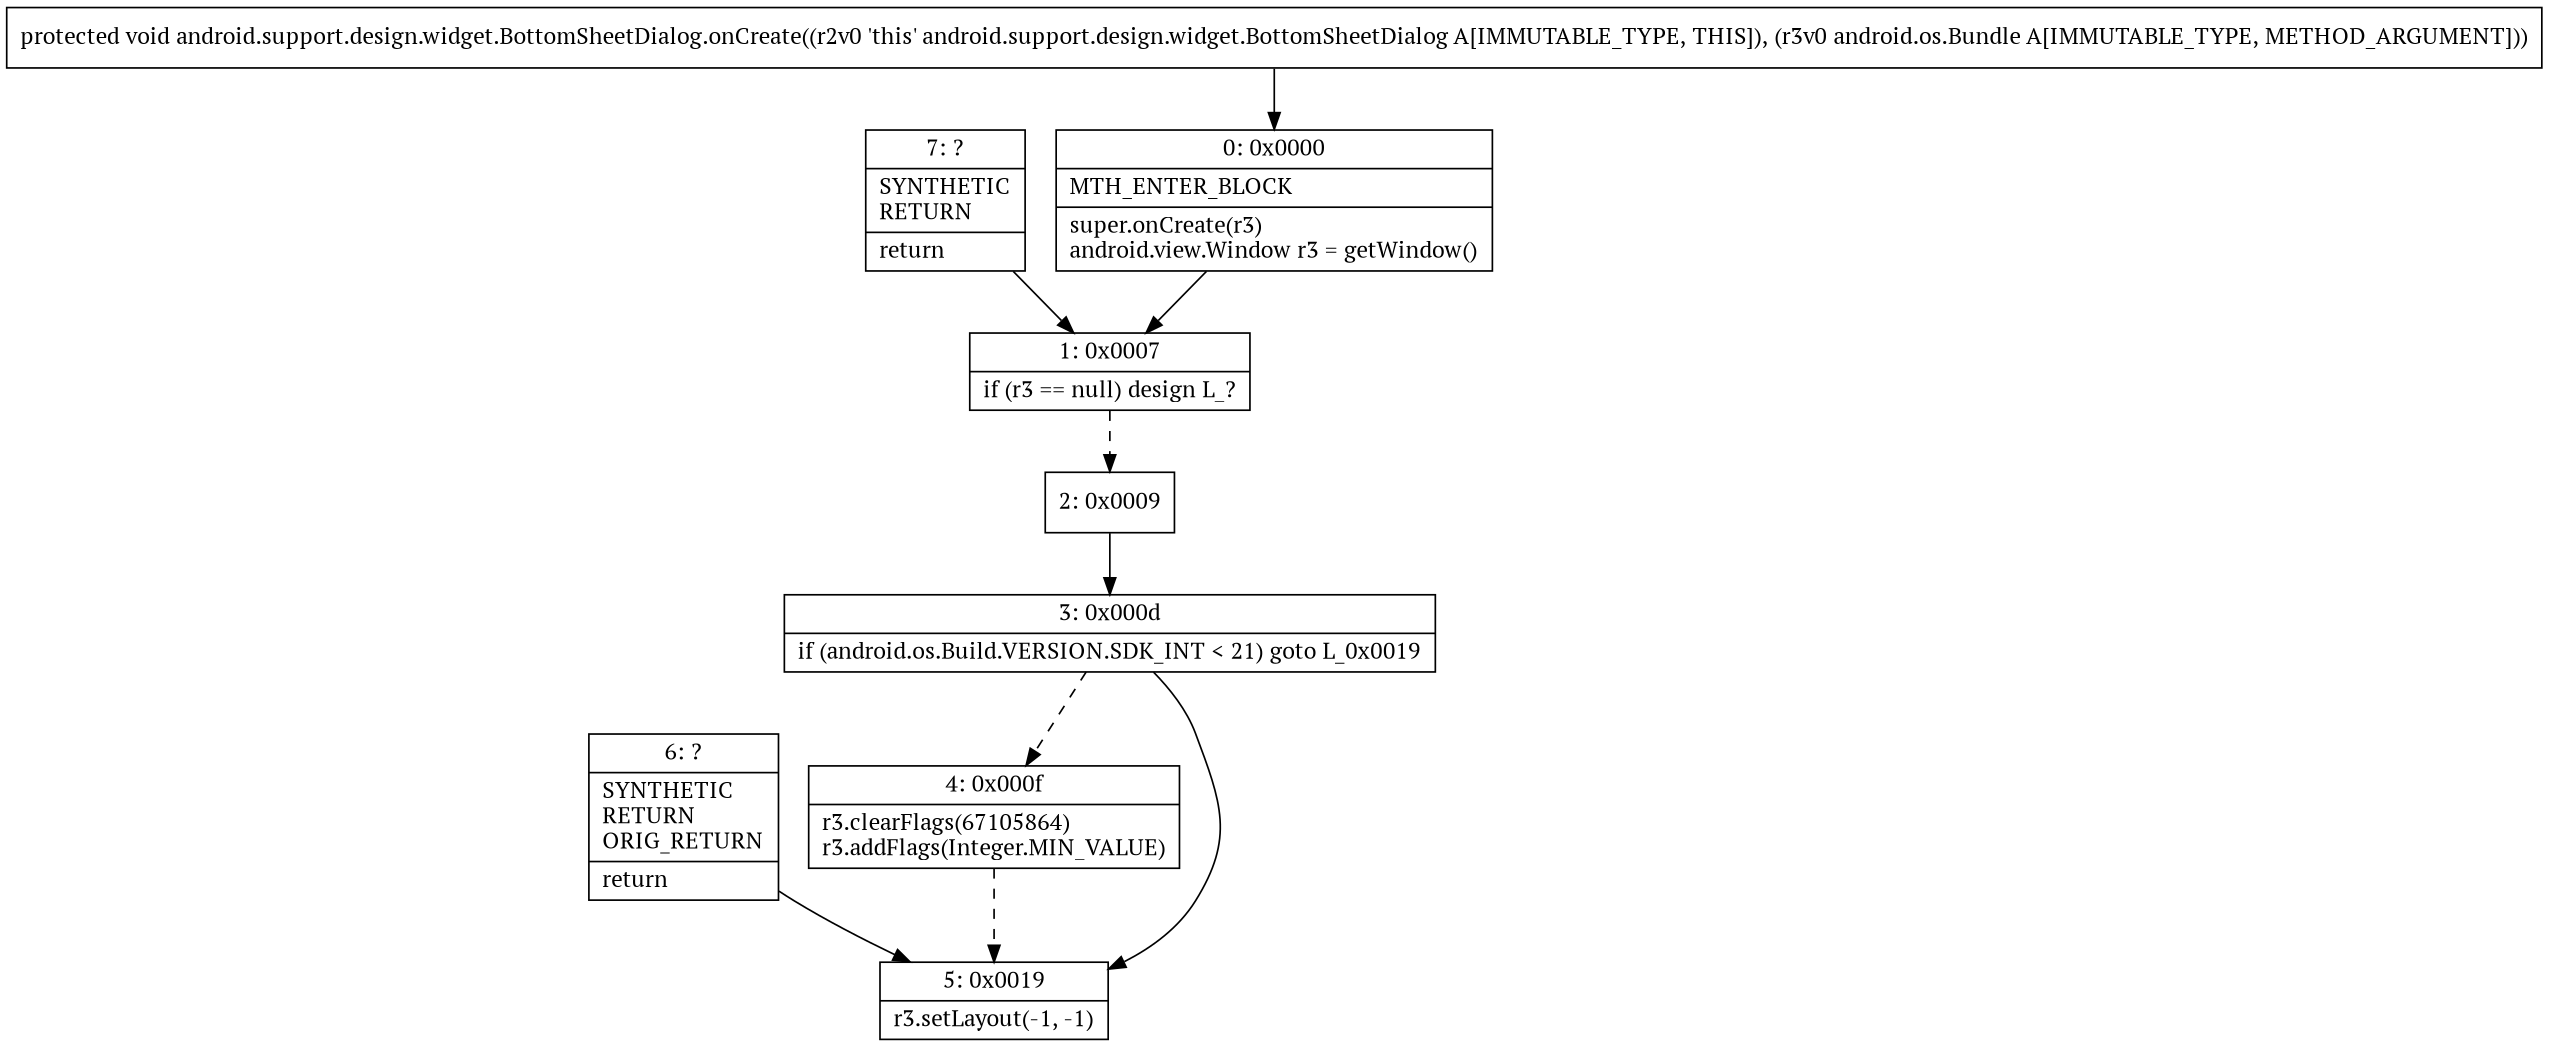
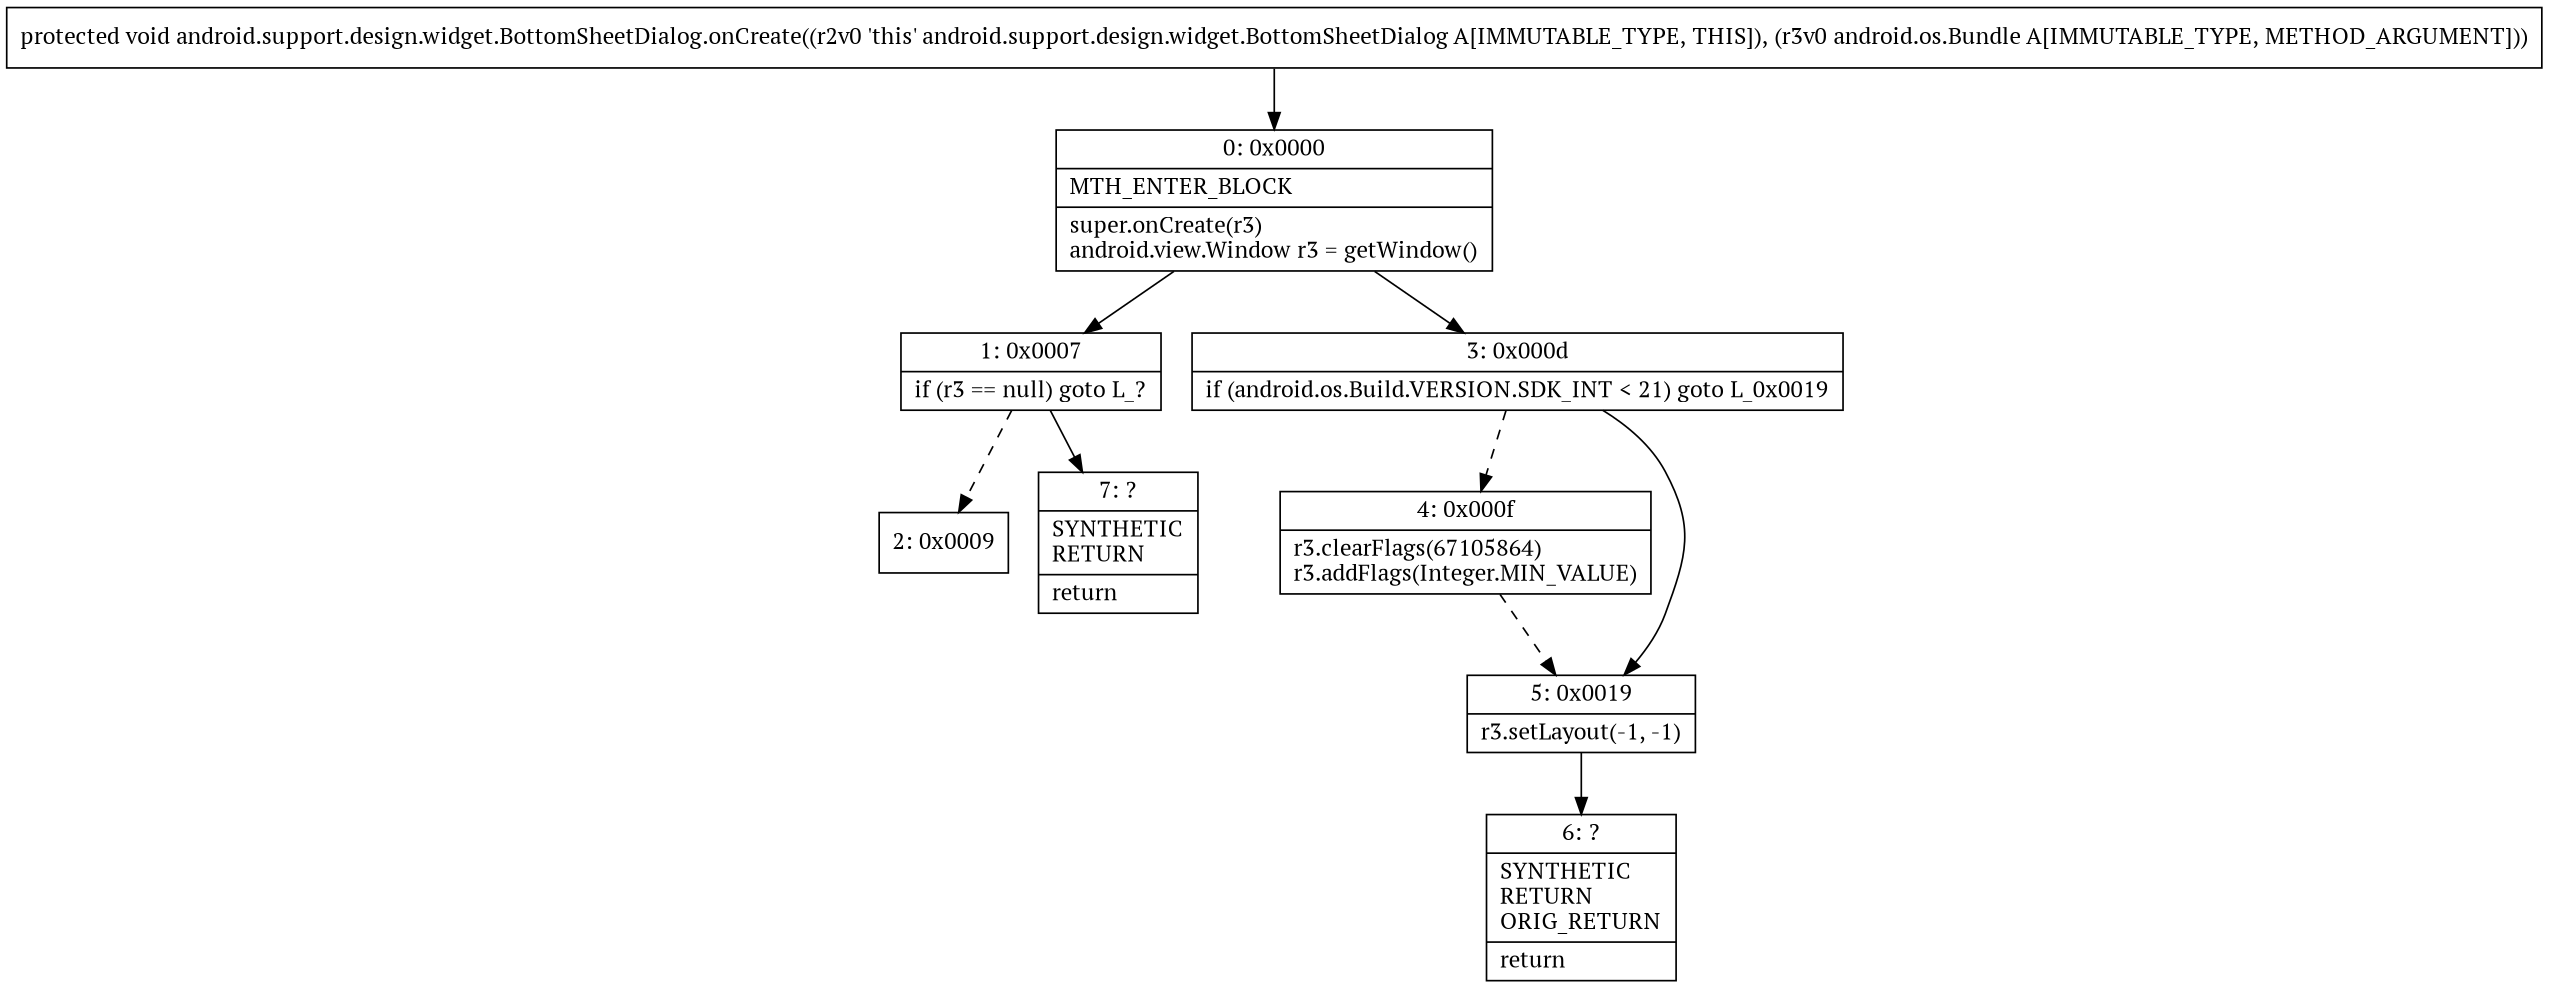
(1037, 296) -> (1062, 434)
(1110, 390) -> (1031, 390)
(1110, 555) -> (1412, 297)
(836, 925) -> (1581, 775)
